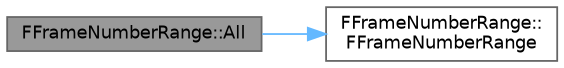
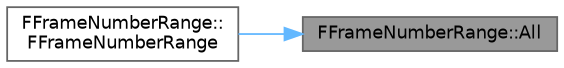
(285, 34) -> (261, 34)
